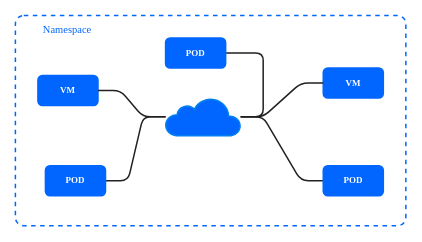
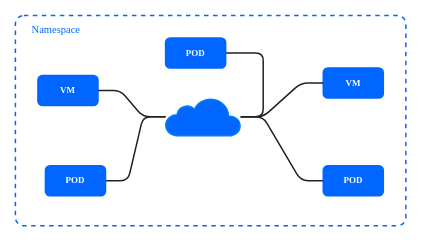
(64, 30) -> (53, 30)
